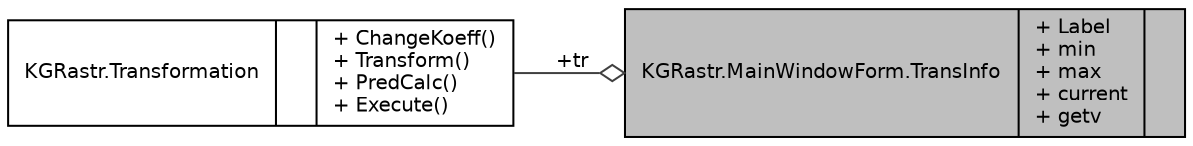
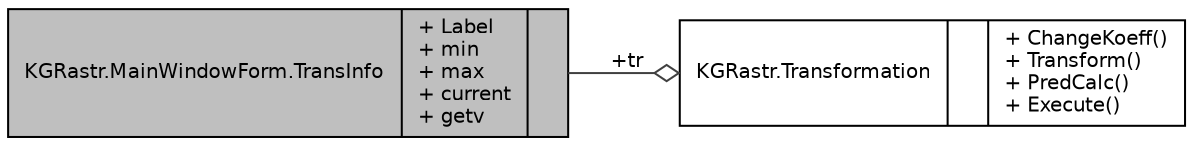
(557, 73) -> (611, 73)
